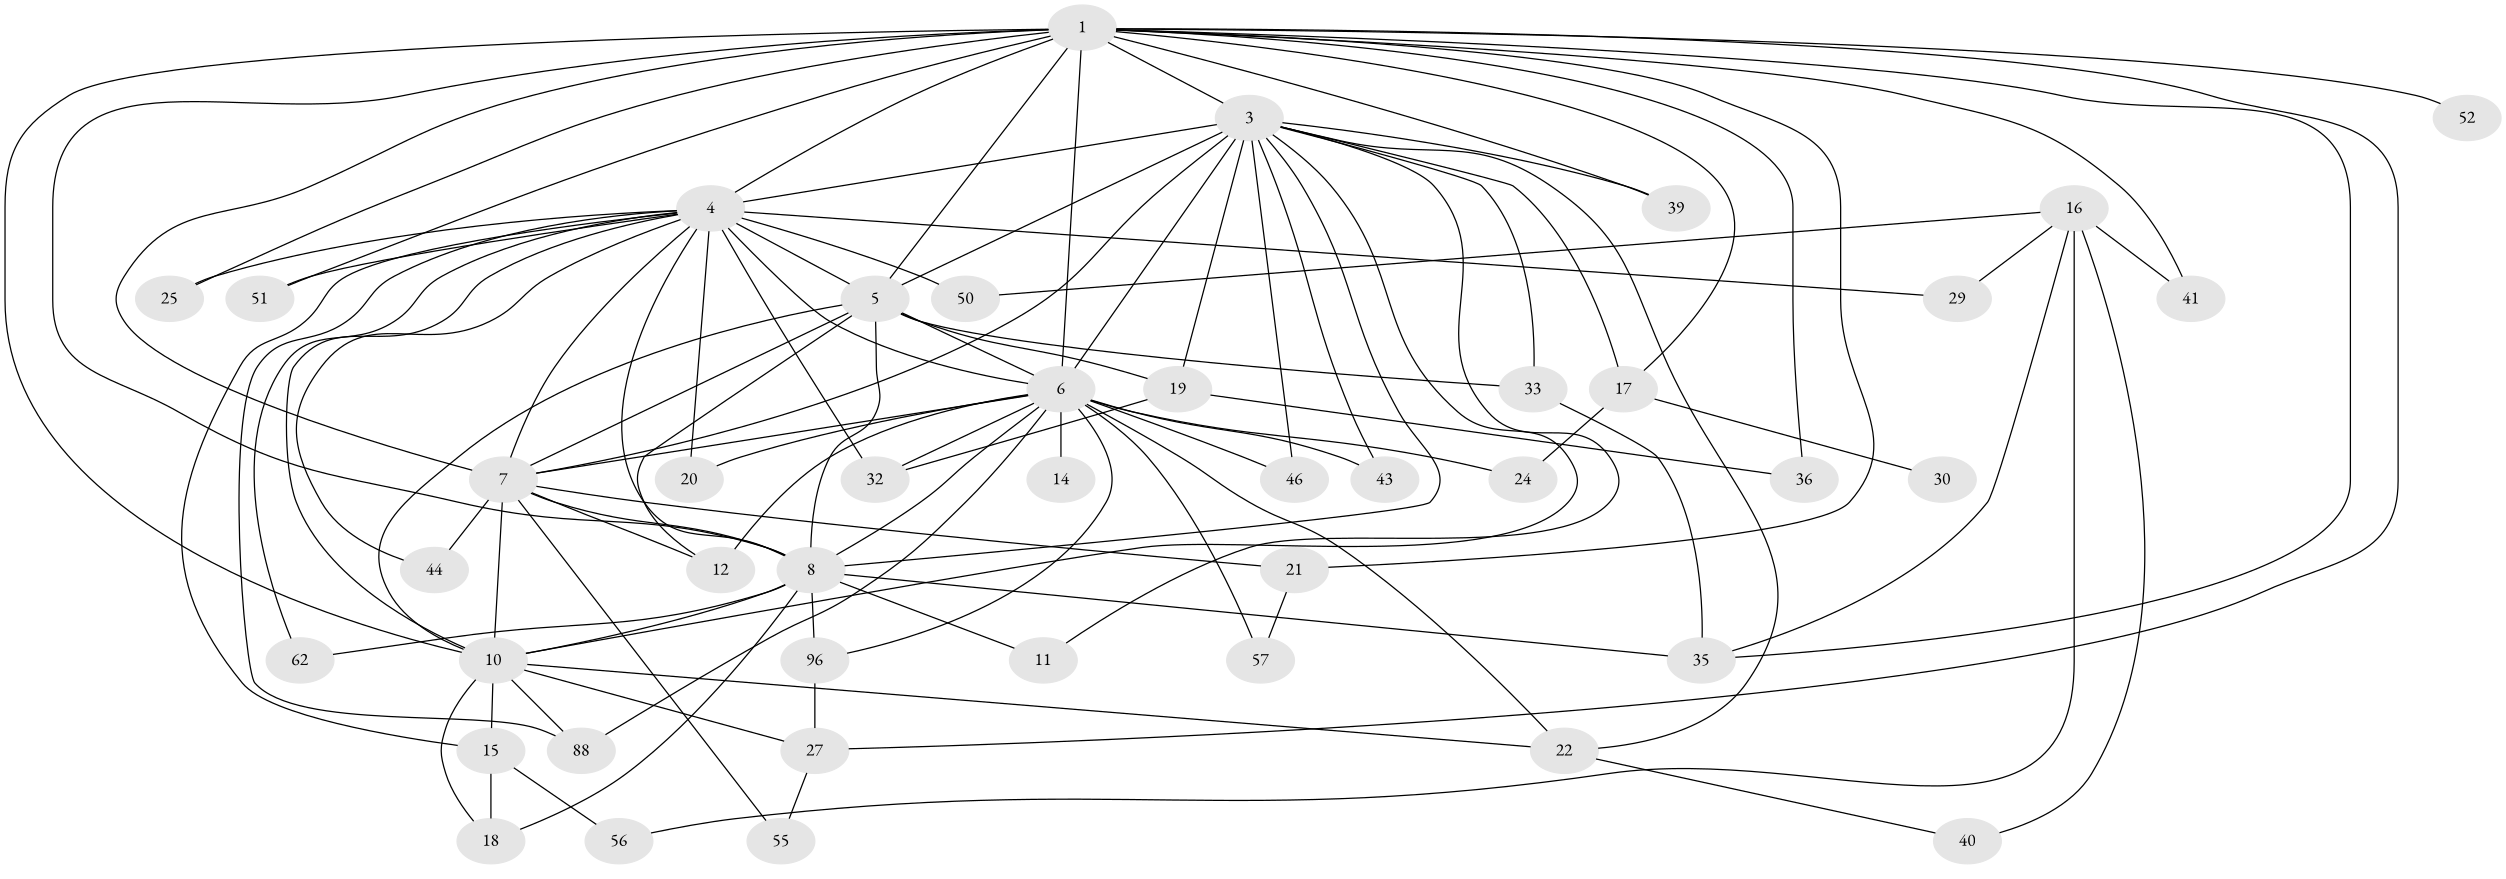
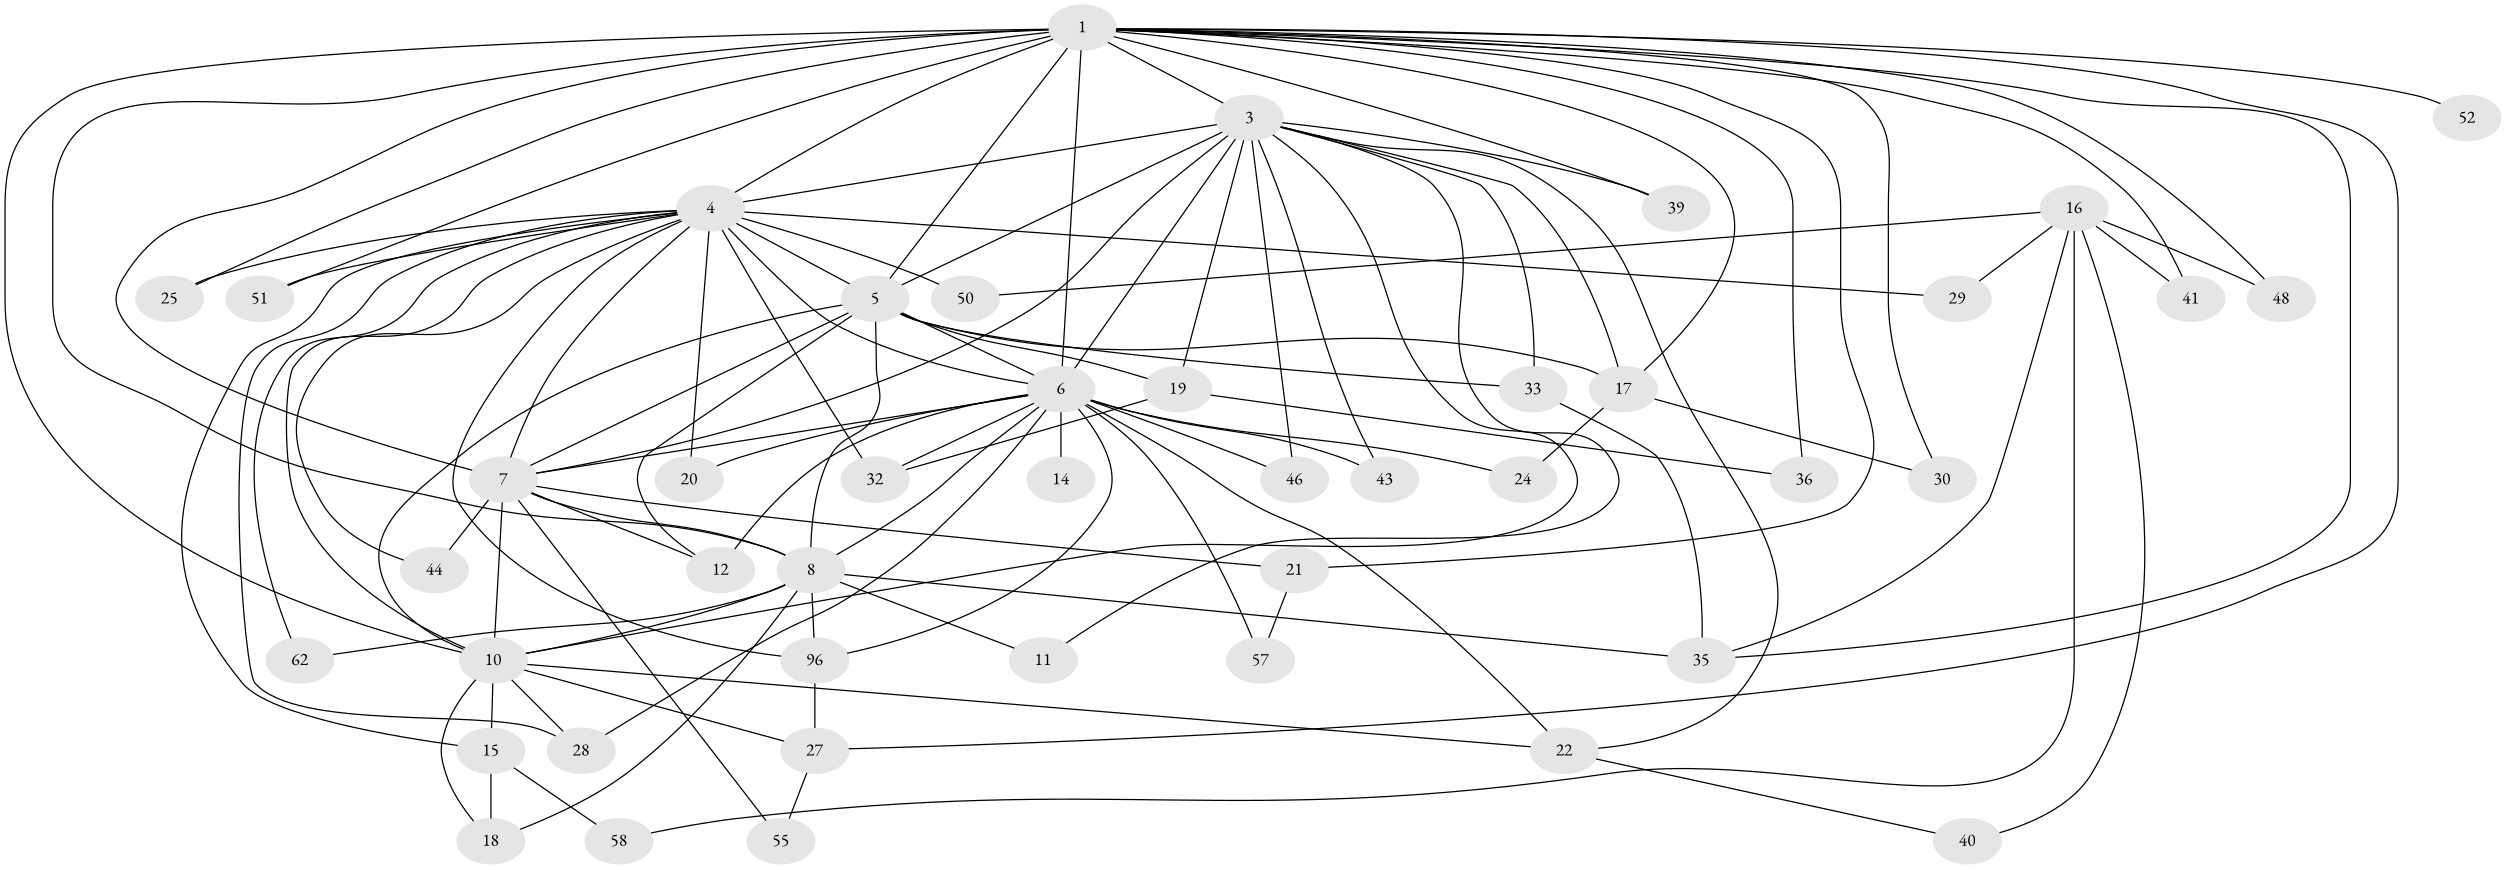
none -> (1868, 105)
none -> (2281, 299)
none -> (1249, 344)
(623, 437) -> (453, 478)
(1342, 516) -> none
(581, 751) -> (581, 751)
(619, 841) -> (619, 841)
